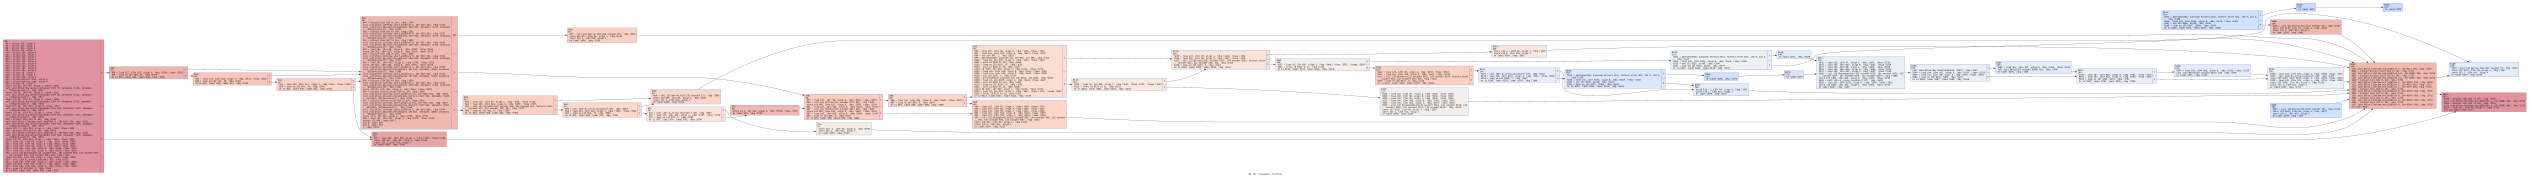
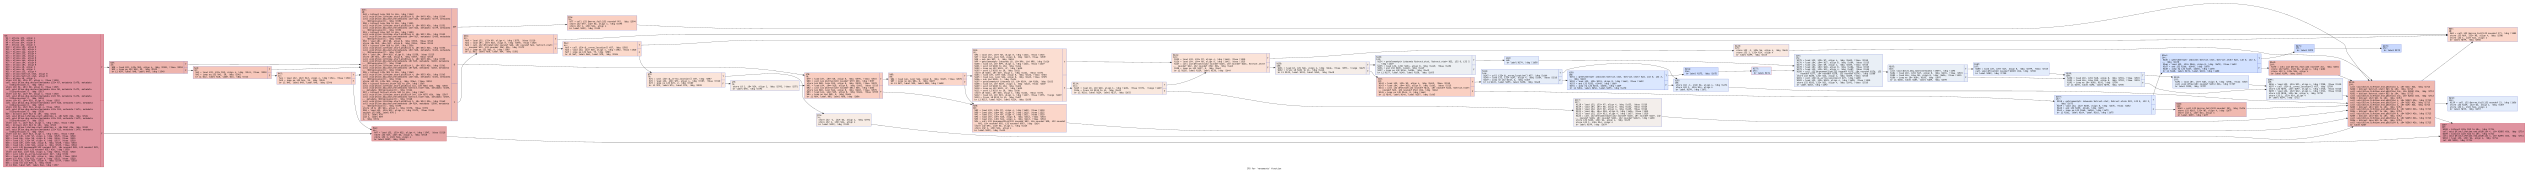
(1522, 41) -> (2447, 62)
(2127, 42) -> none
none -> (2105, 105)
(765, 110) -> (765, 86)
(2306, 110) -> (2211, 110)
